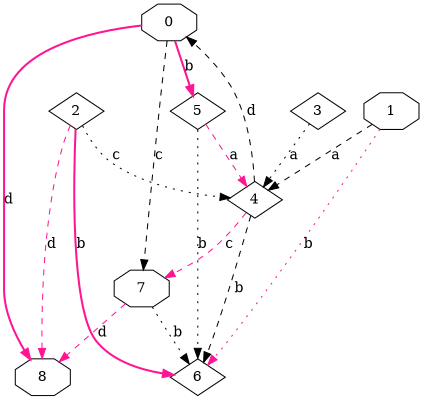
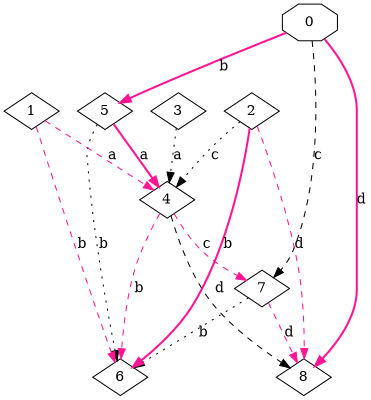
(240, 106) -> (210, 301)
(391, 111) -> (32, 111)
(223, 151) -> (133, 151)
(325, 155) -> (95, 153)
(300, 245) -> (73, 240)
(230, 285) -> (132, 279)
(142, 289) -> (262, 289)
(43, 377) -> (304, 377)
